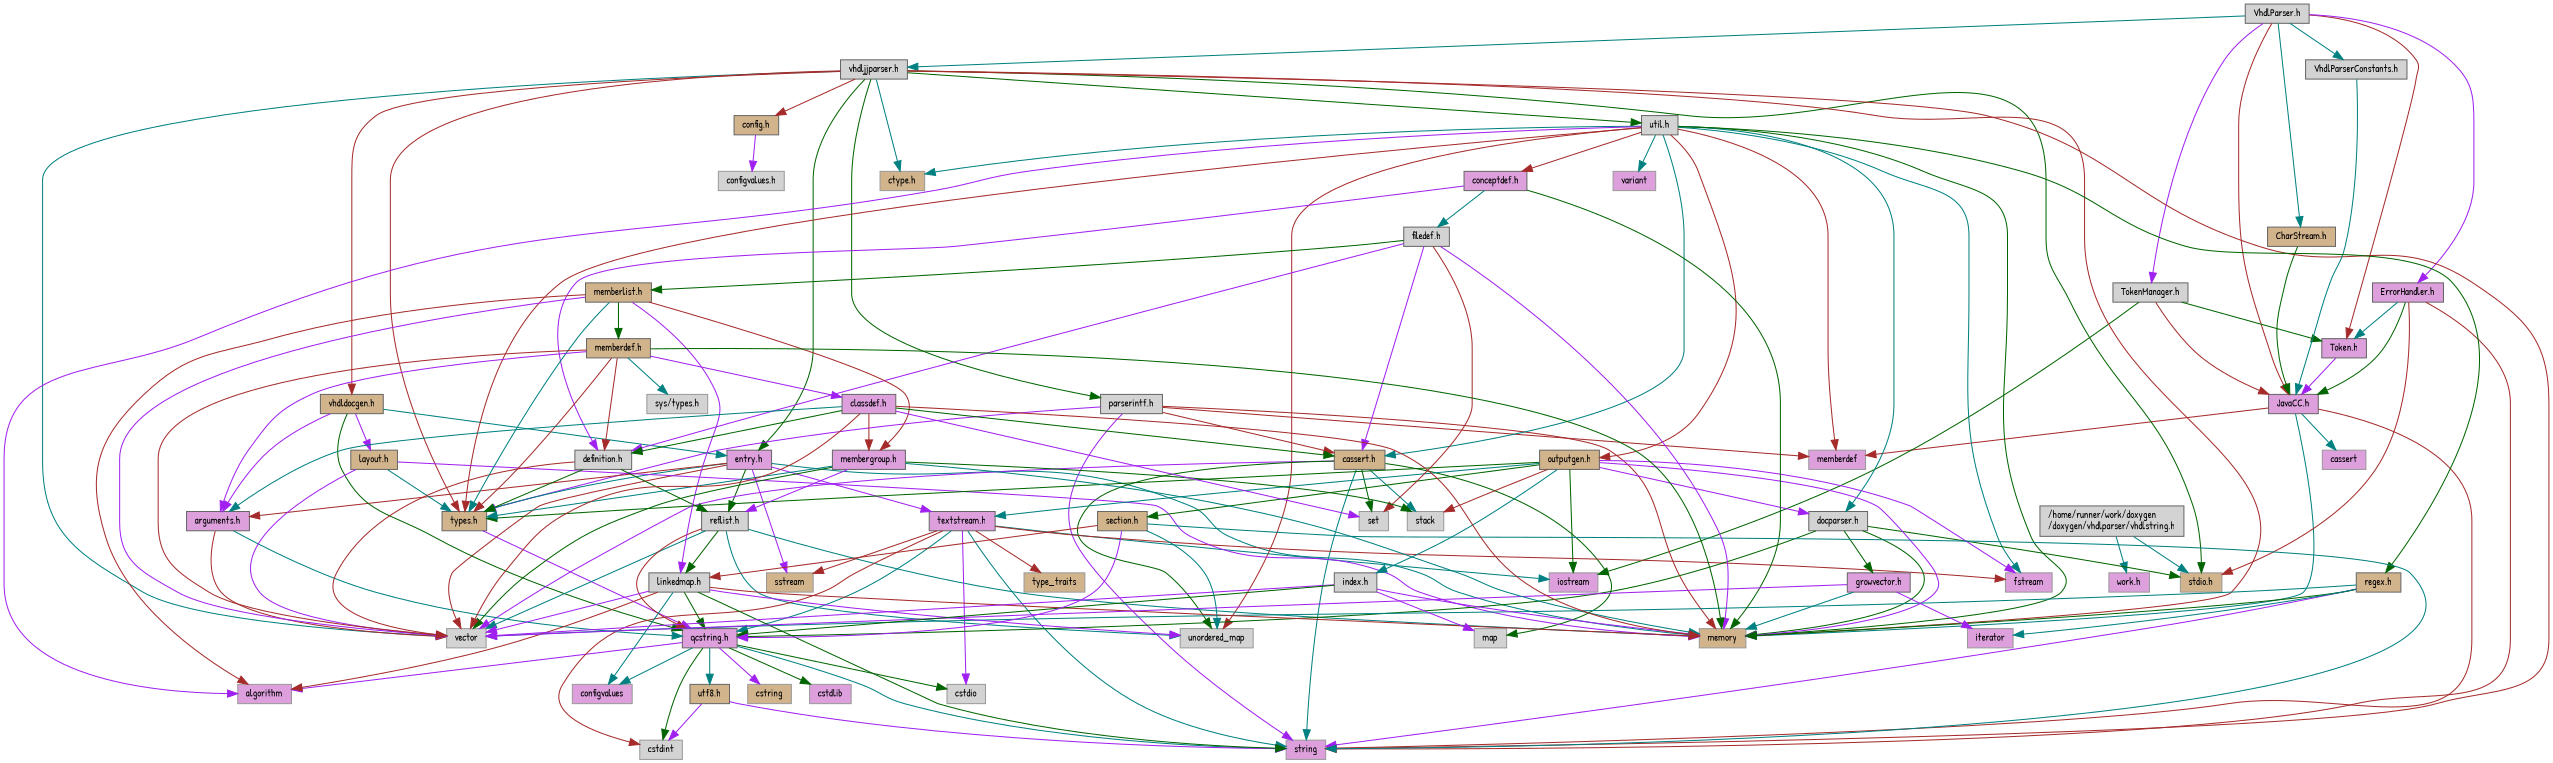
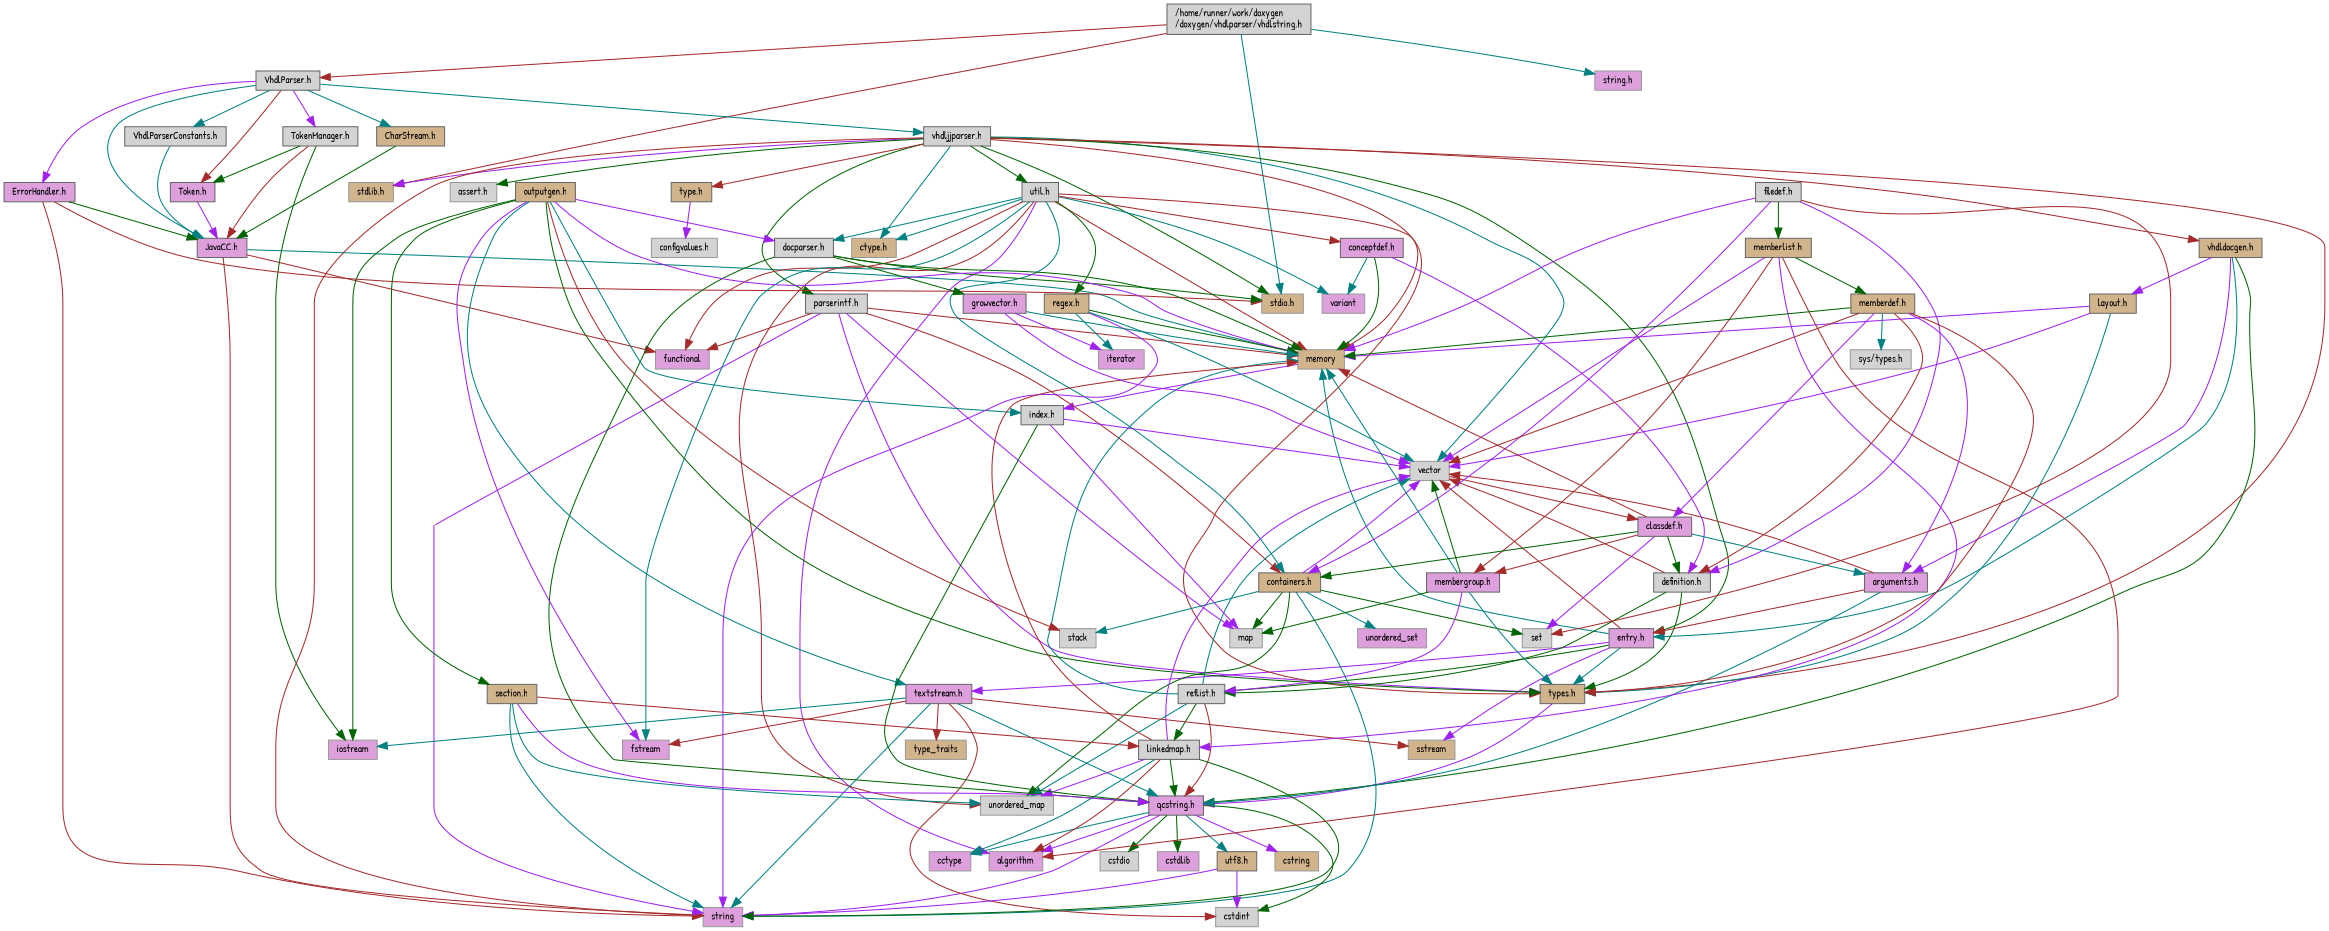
none -> (749, 51)
(756, 125) -> (691, 192)
none -> (371, 192)
none -> (473, 192)
(2239, 204) -> (115, 127)
(1465, 206) -> (1360, 271)
(2380, 317) -> none
(1735, 321) -> none
(2005, 369) -> (1176, 273)
(536, 398) -> none
(1360, 460) -> (1290, 582)
(1837, 460) -> (682, 359)
(2344, 460) -> none
none -> (1032, 472)
(1142, 474) -> (1358, 609)
(517, 487) -> (1764, 610)
(554, 521) -> (1539, 497)
(2129, 582) -> (1618, 81)
(964, 595) -> none
(1532, 615) -> (1141, 393)
none -> (1392, 638)
(602, 694) -> (950, 861)
(974, 719) -> (974, 891)
